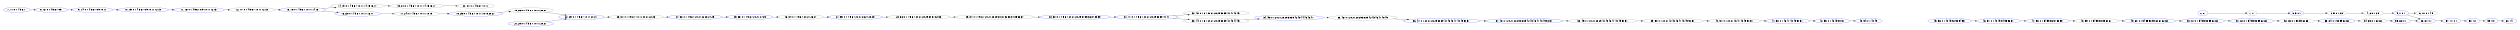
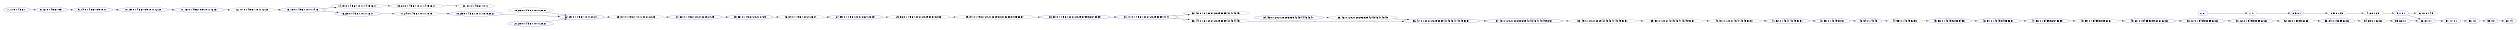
(504, 12) -> (530, 15)
(1251, 19) -> (1325, 22)
none -> (1905, 21)
